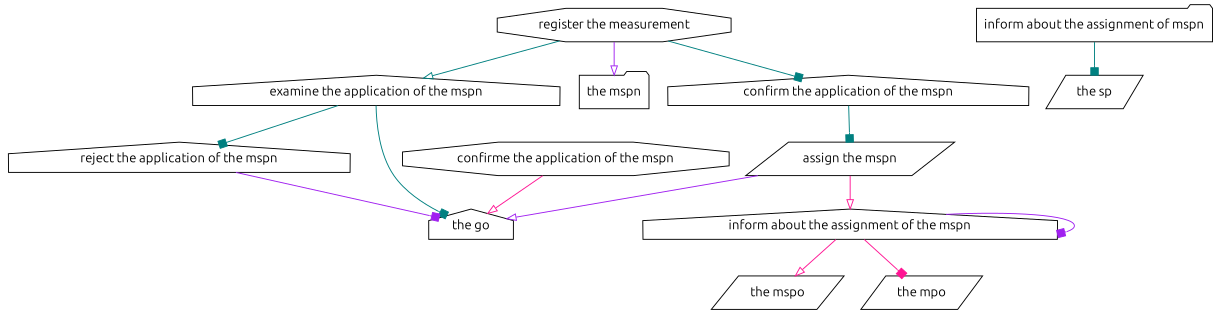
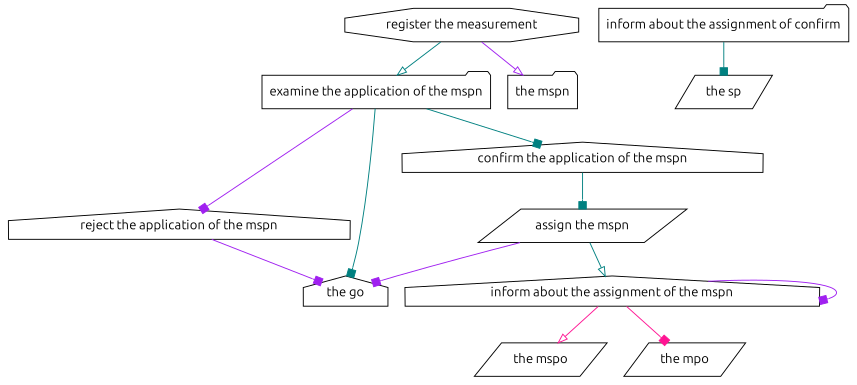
(1095, 25) -> (724, 25)
(731, 58) -> (479, 125)
(376, 92) -> (376, 92)
(283, 124) -> (281, 157)
(566, 159) -> none
(850, 188) -> (596, 255)
(637, 196) -> (451, 261)
